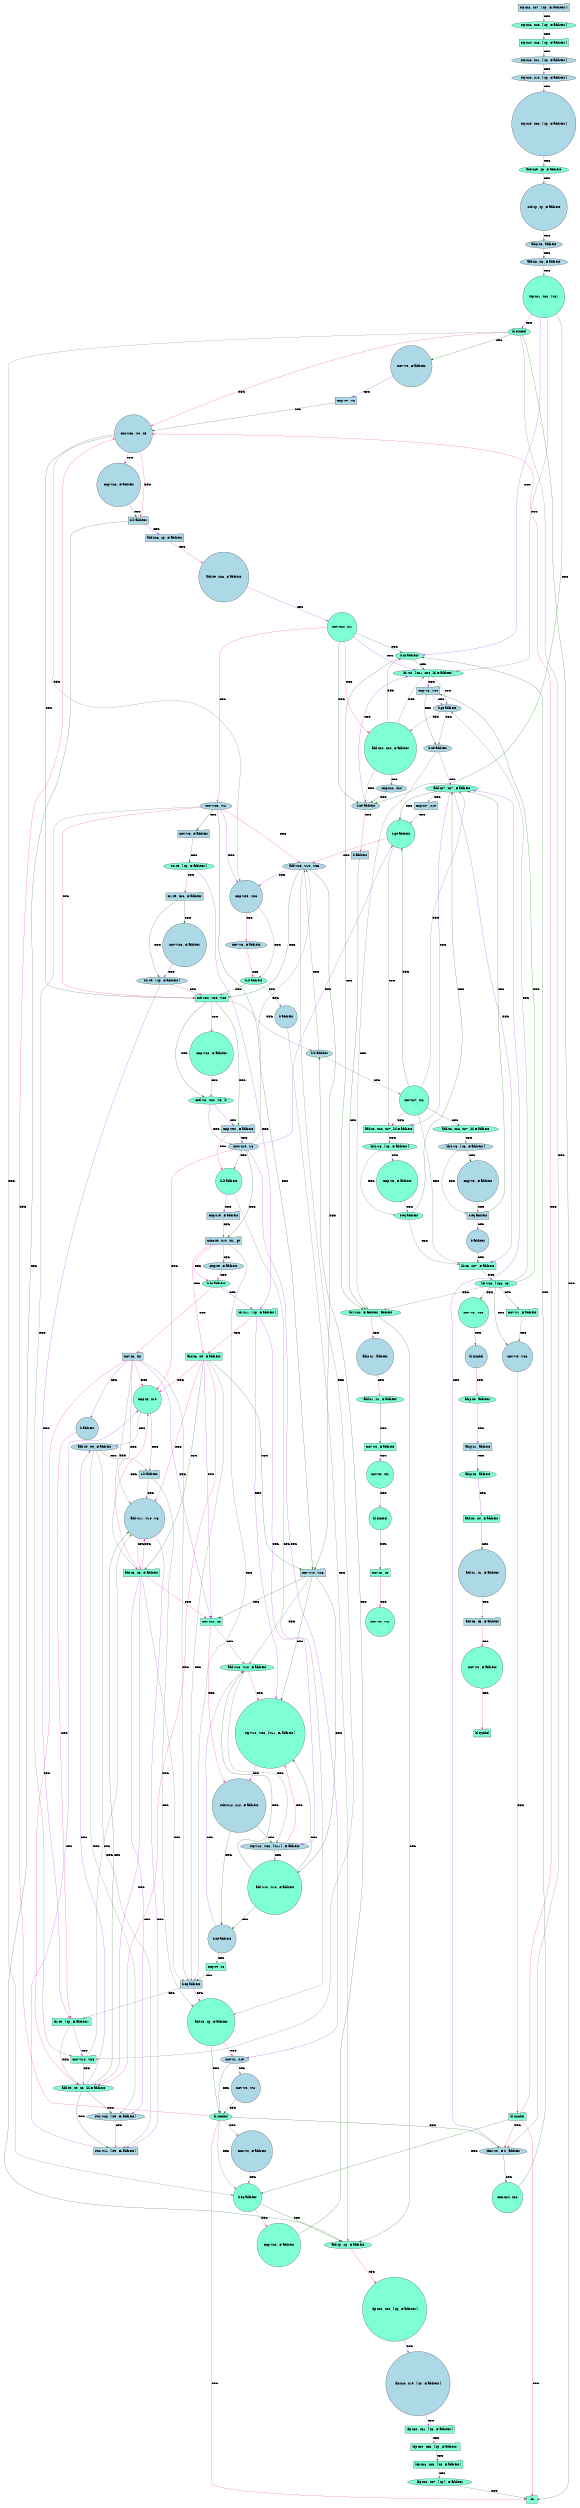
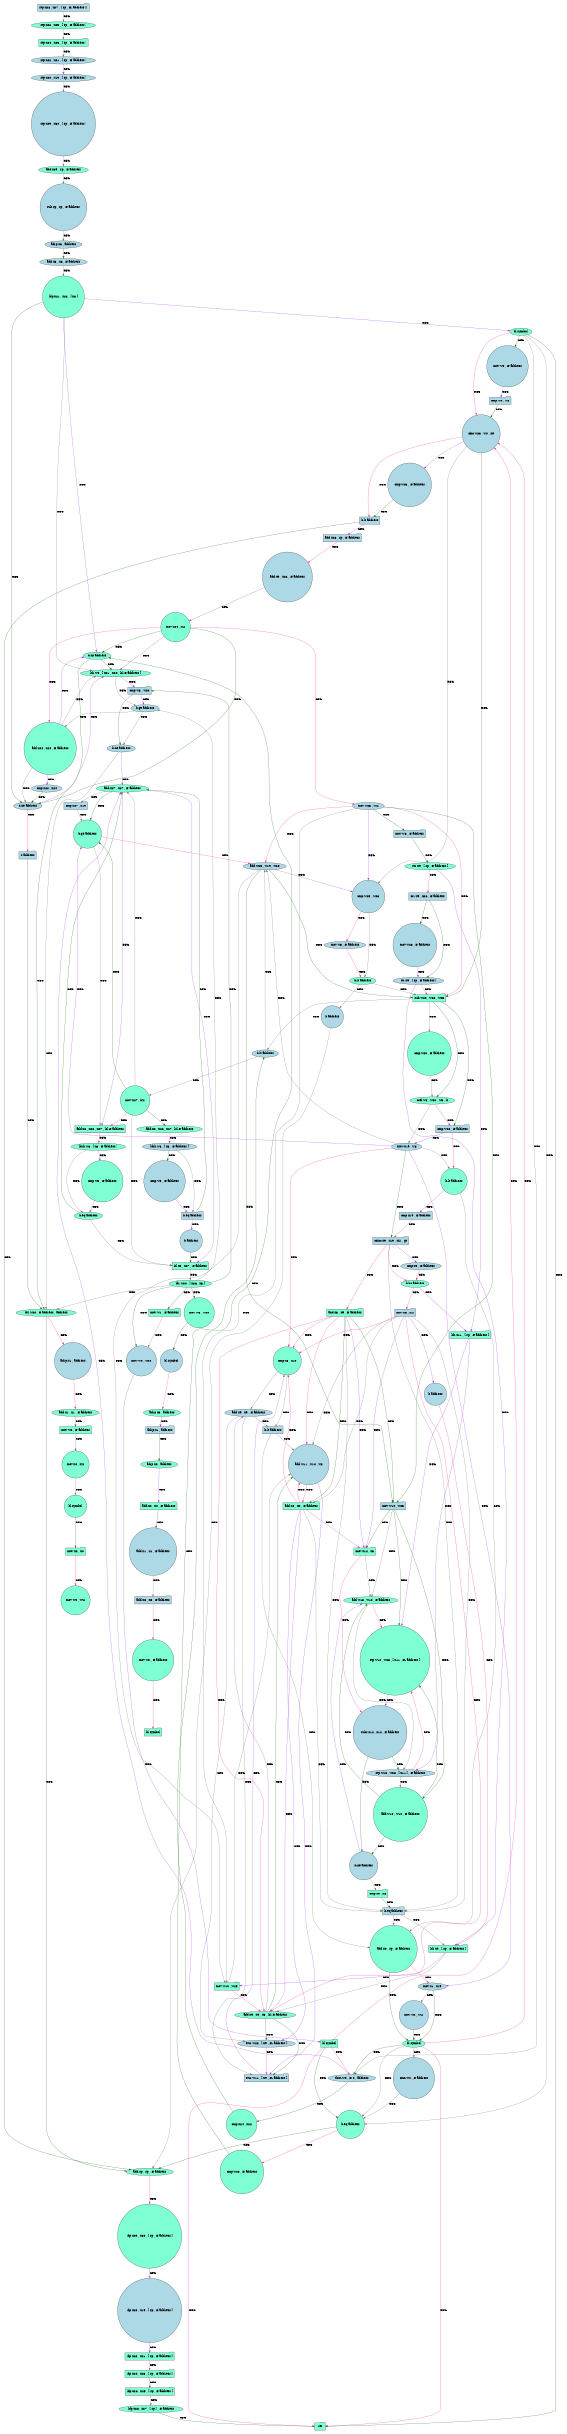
(232, 1333) -> none
(96, 1846) -> (220, 1773)
(507, 2198) -> (242, 2124)
